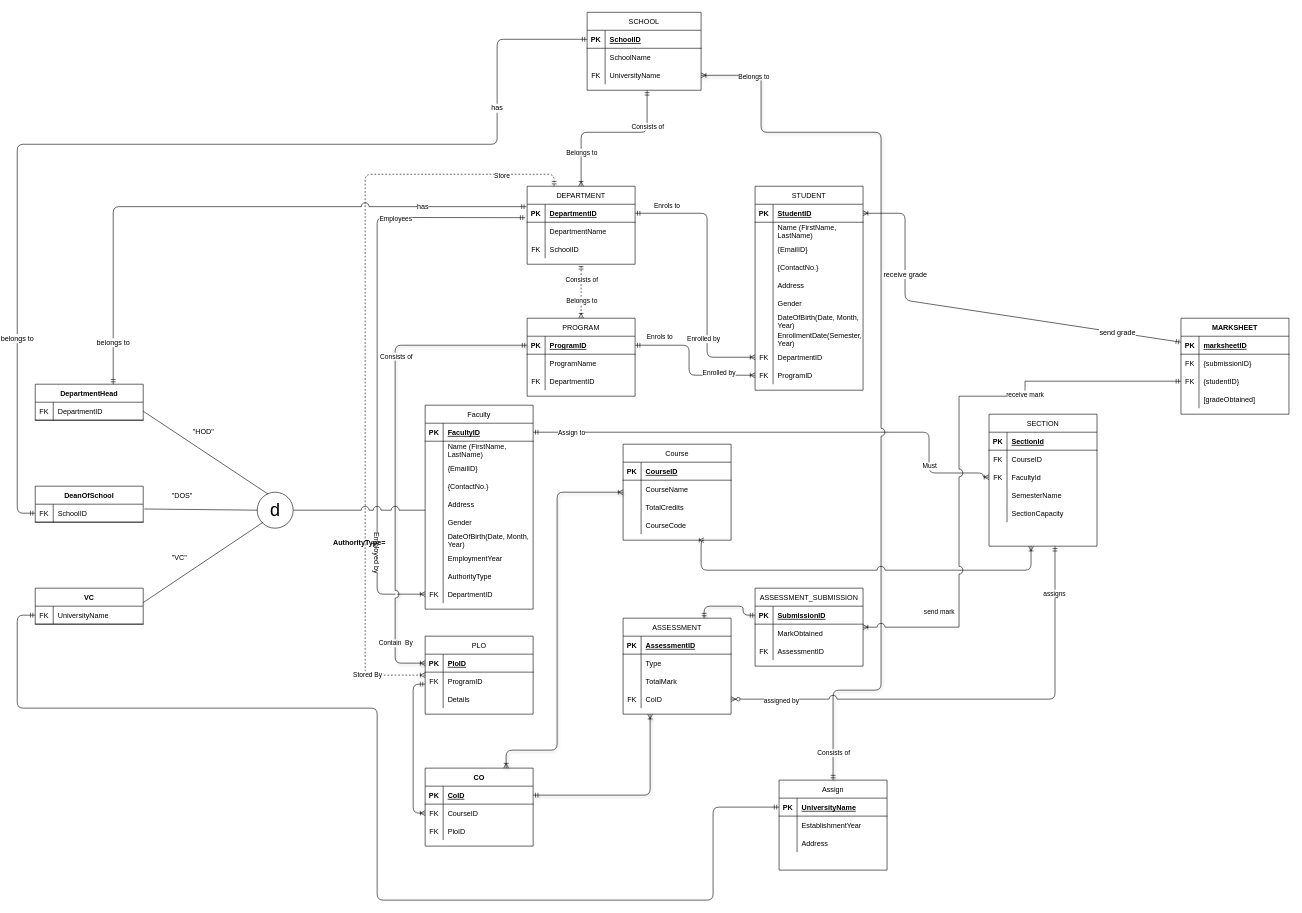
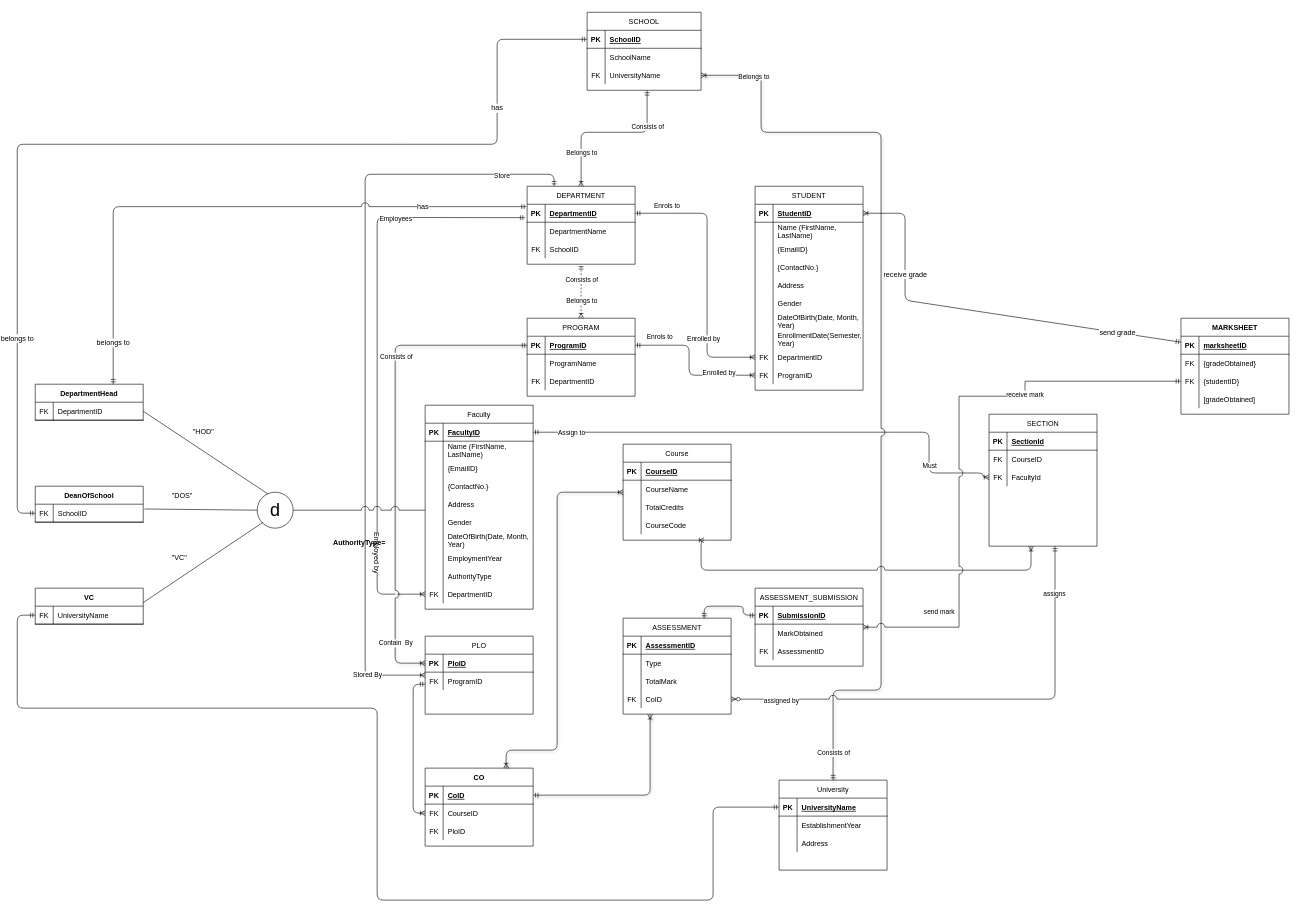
(365, 359) -> (365, 359)
(1230, 364) -> (1233, 364)
(1052, 495) -> none
(1052, 513) -> none
(488, 699) -> none
(833, 790) -> (833, 790)
